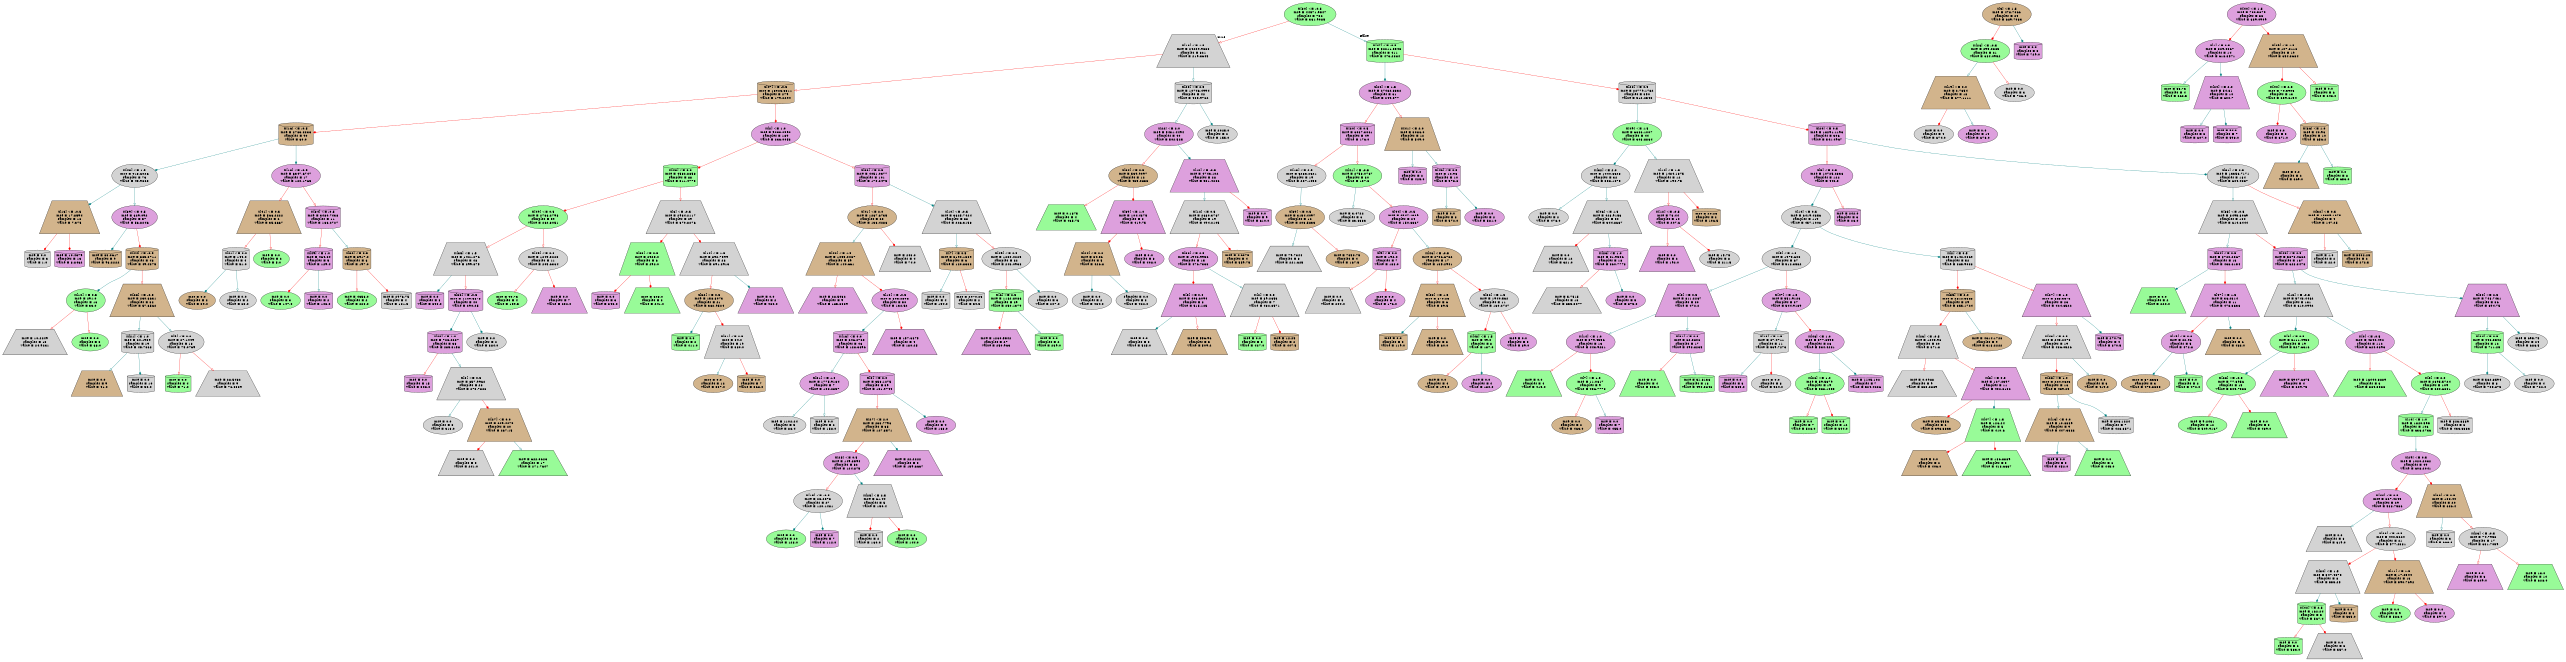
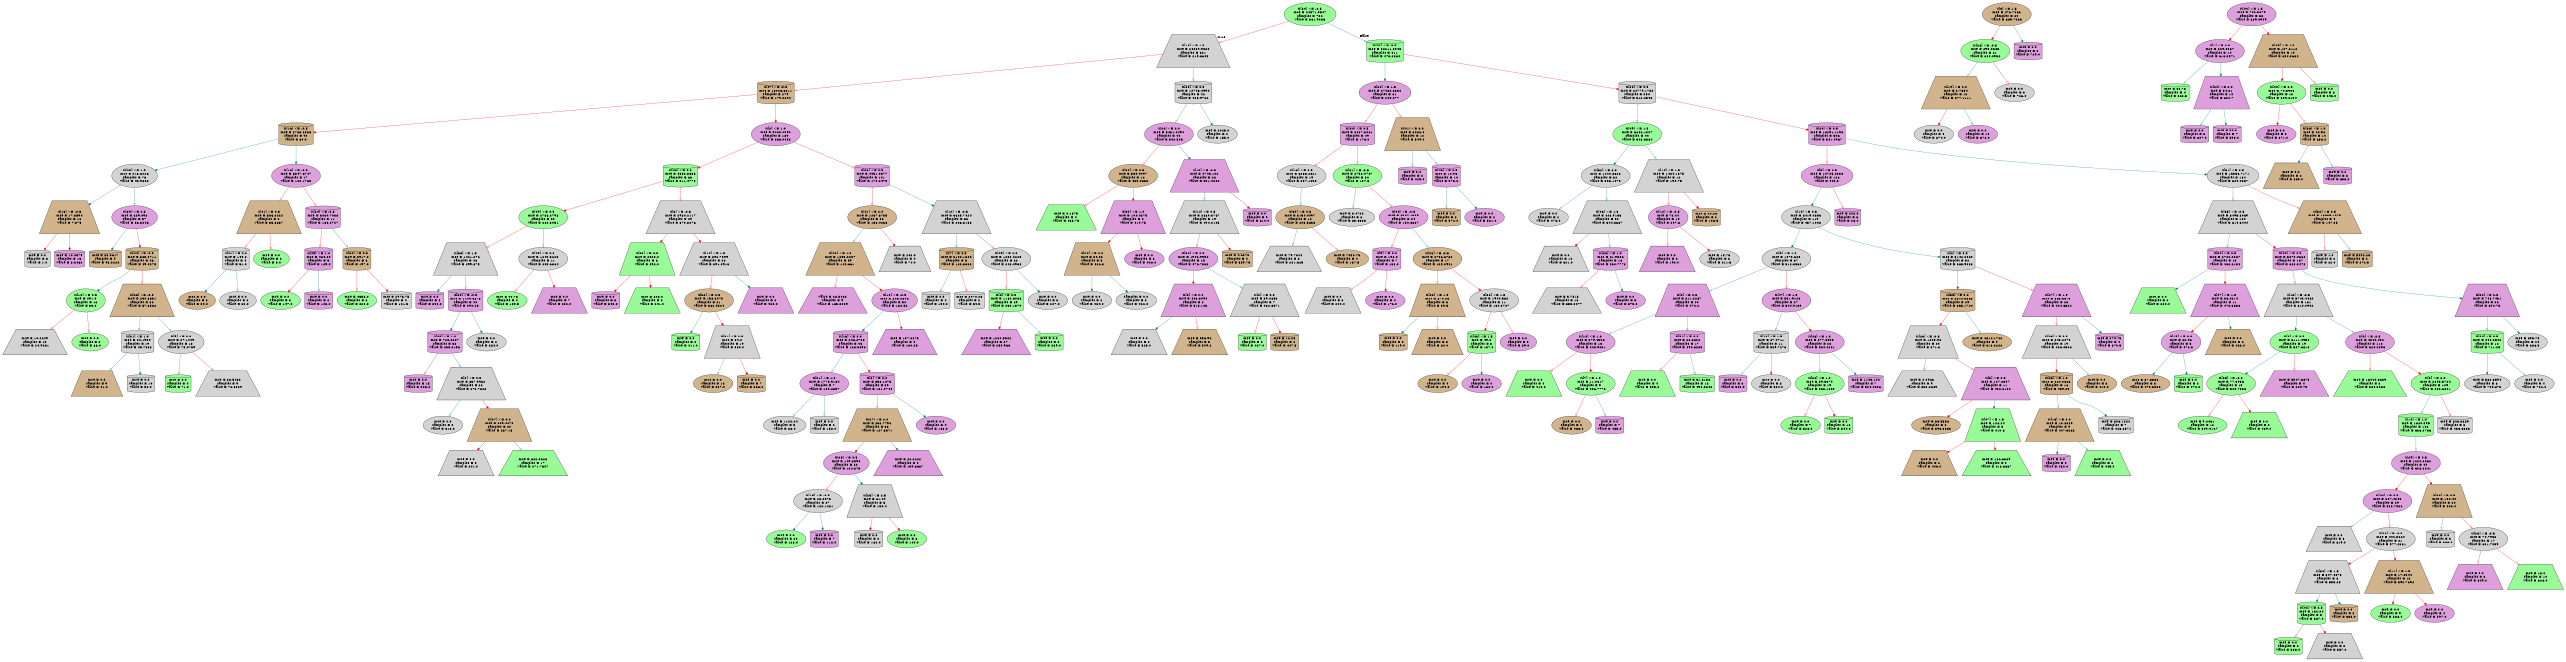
(2338, 176) -> (2338, 176)
(833, 300) -> (833, 300)
(1804, 425) -> (1801, 425)
